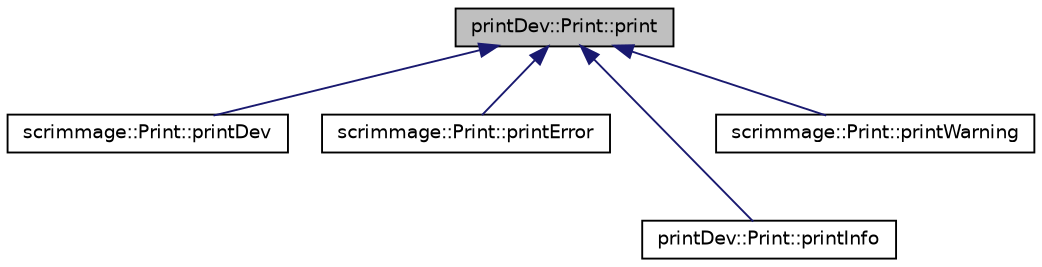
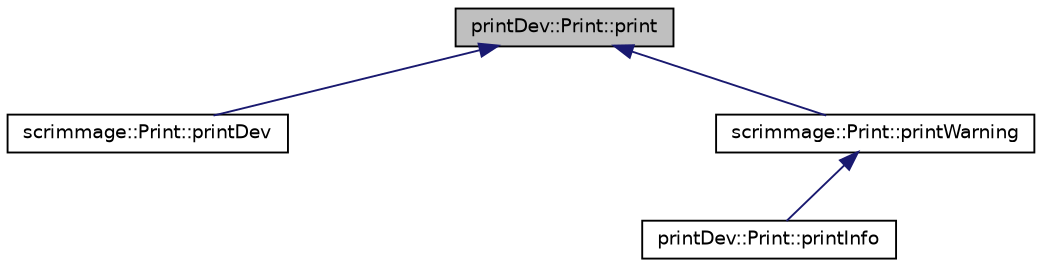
(466, 134) -> none
(674, 140) -> (815, 193)
